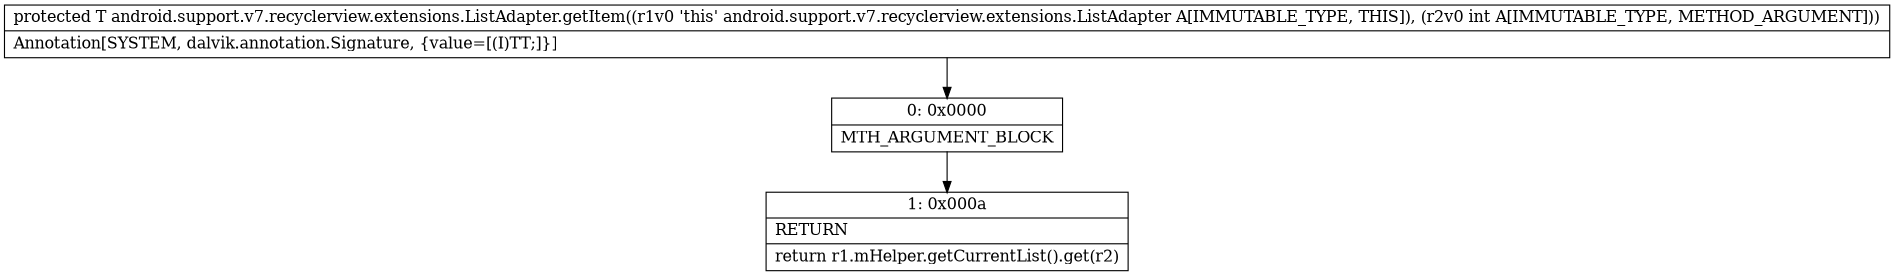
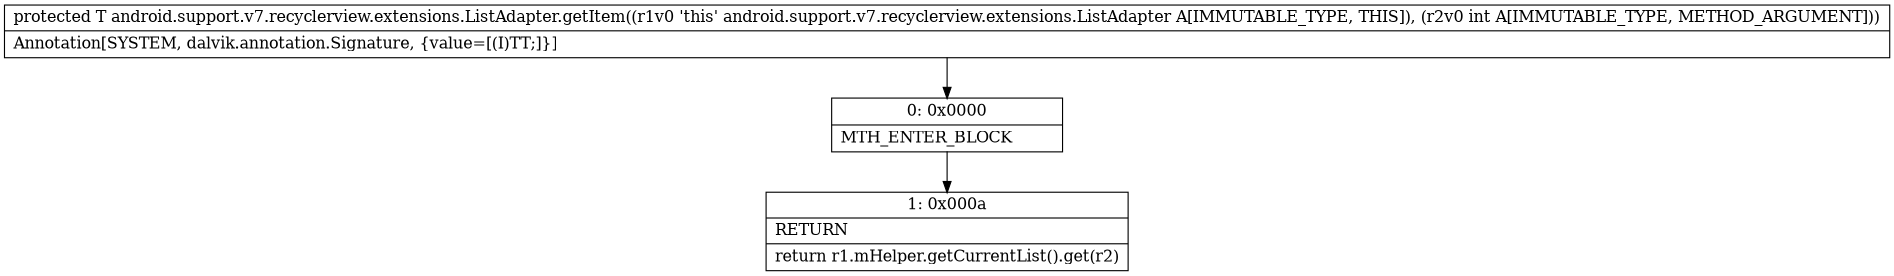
(947, 138) -> (927, 138)
